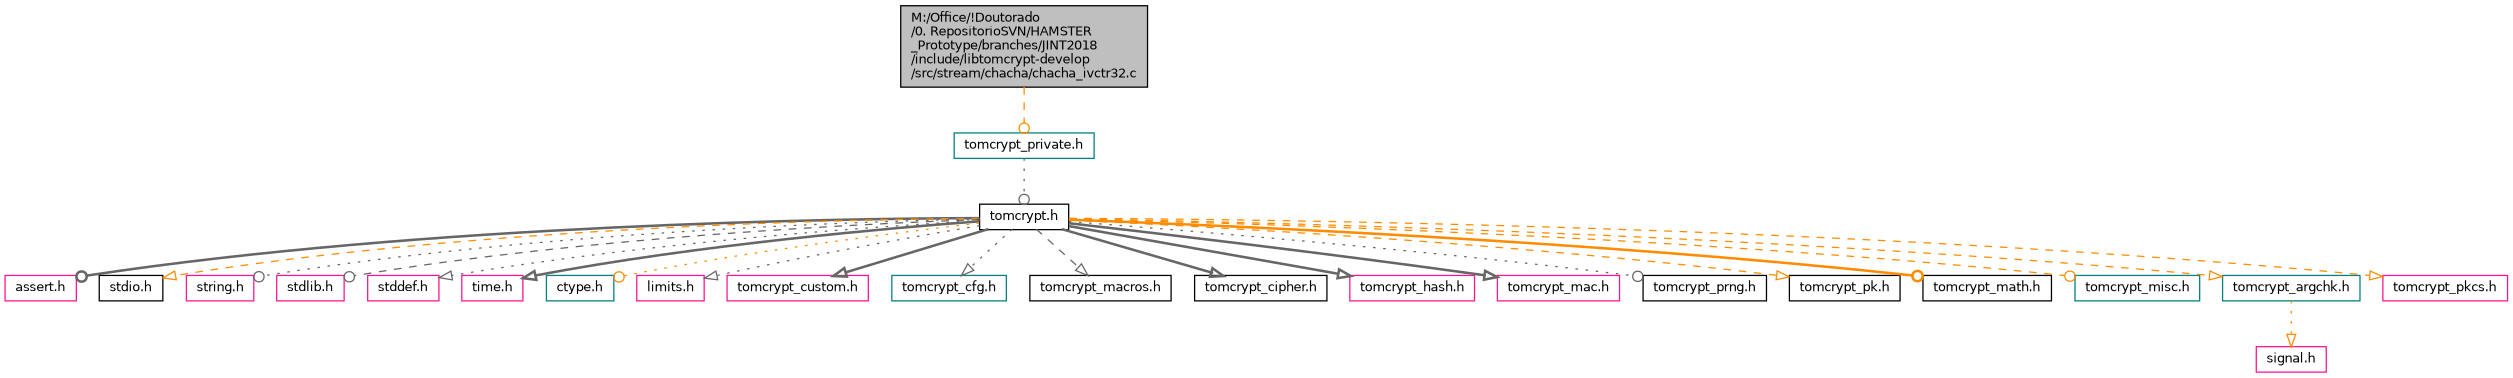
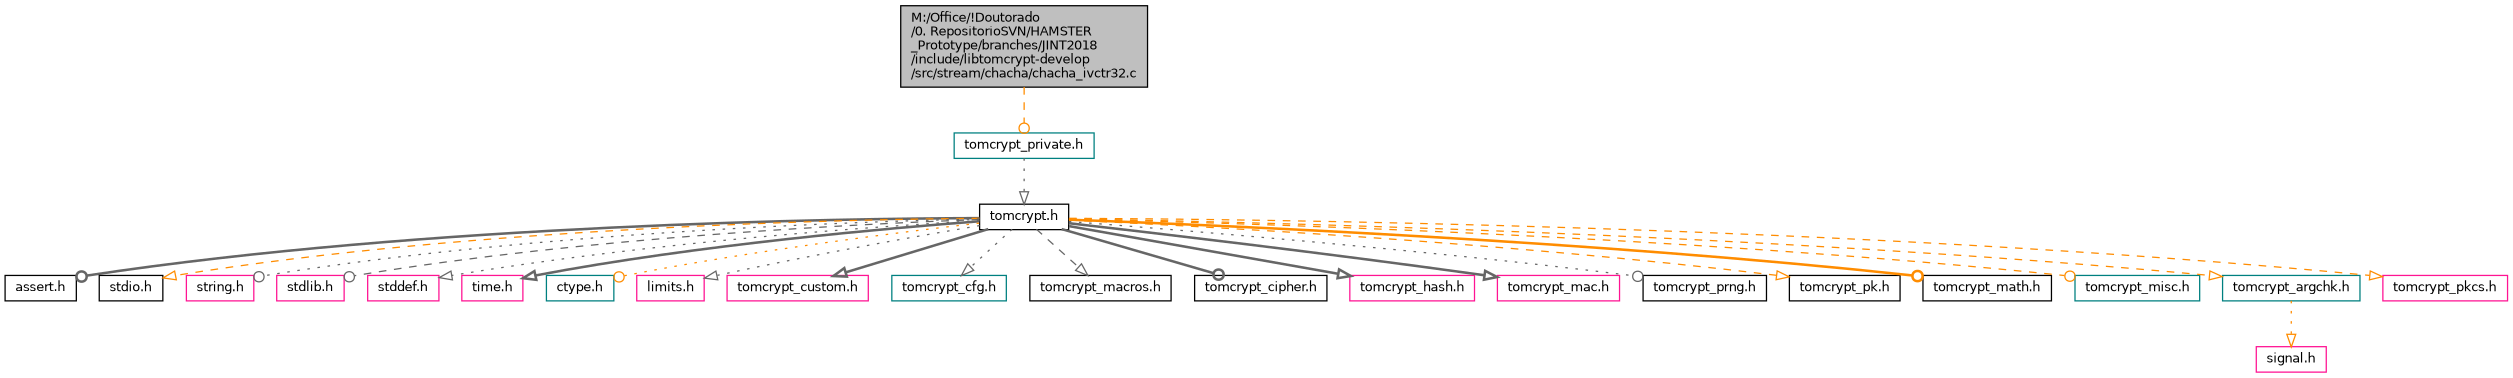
(1024, 176) -> (1024, 176)
(1137, 251) -> (1137, 251)
(41, 288) -> (41, 288)
